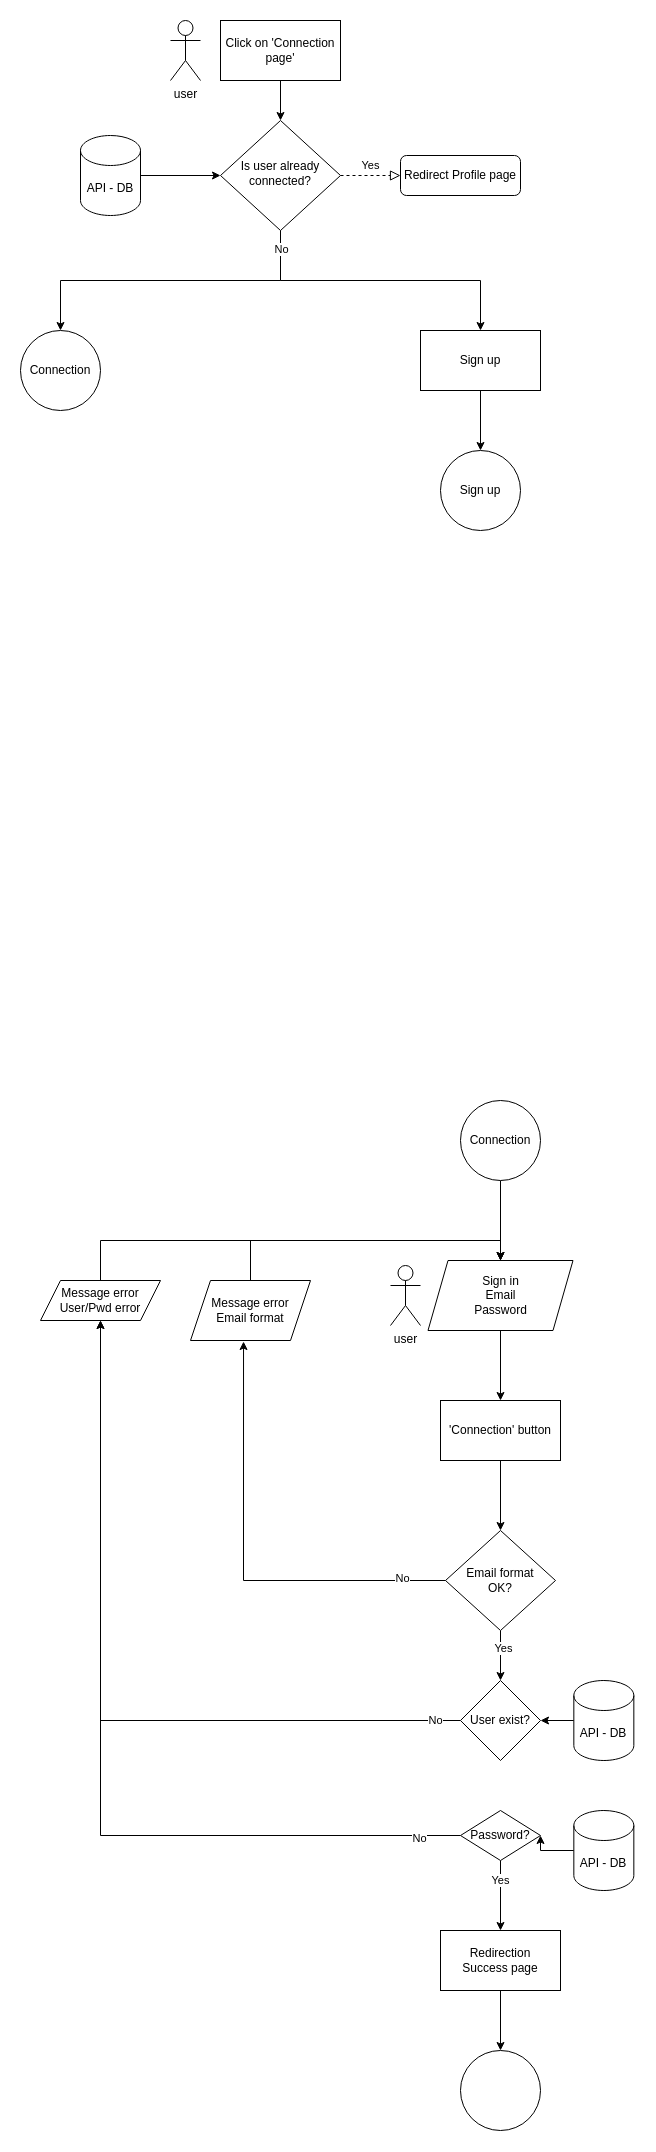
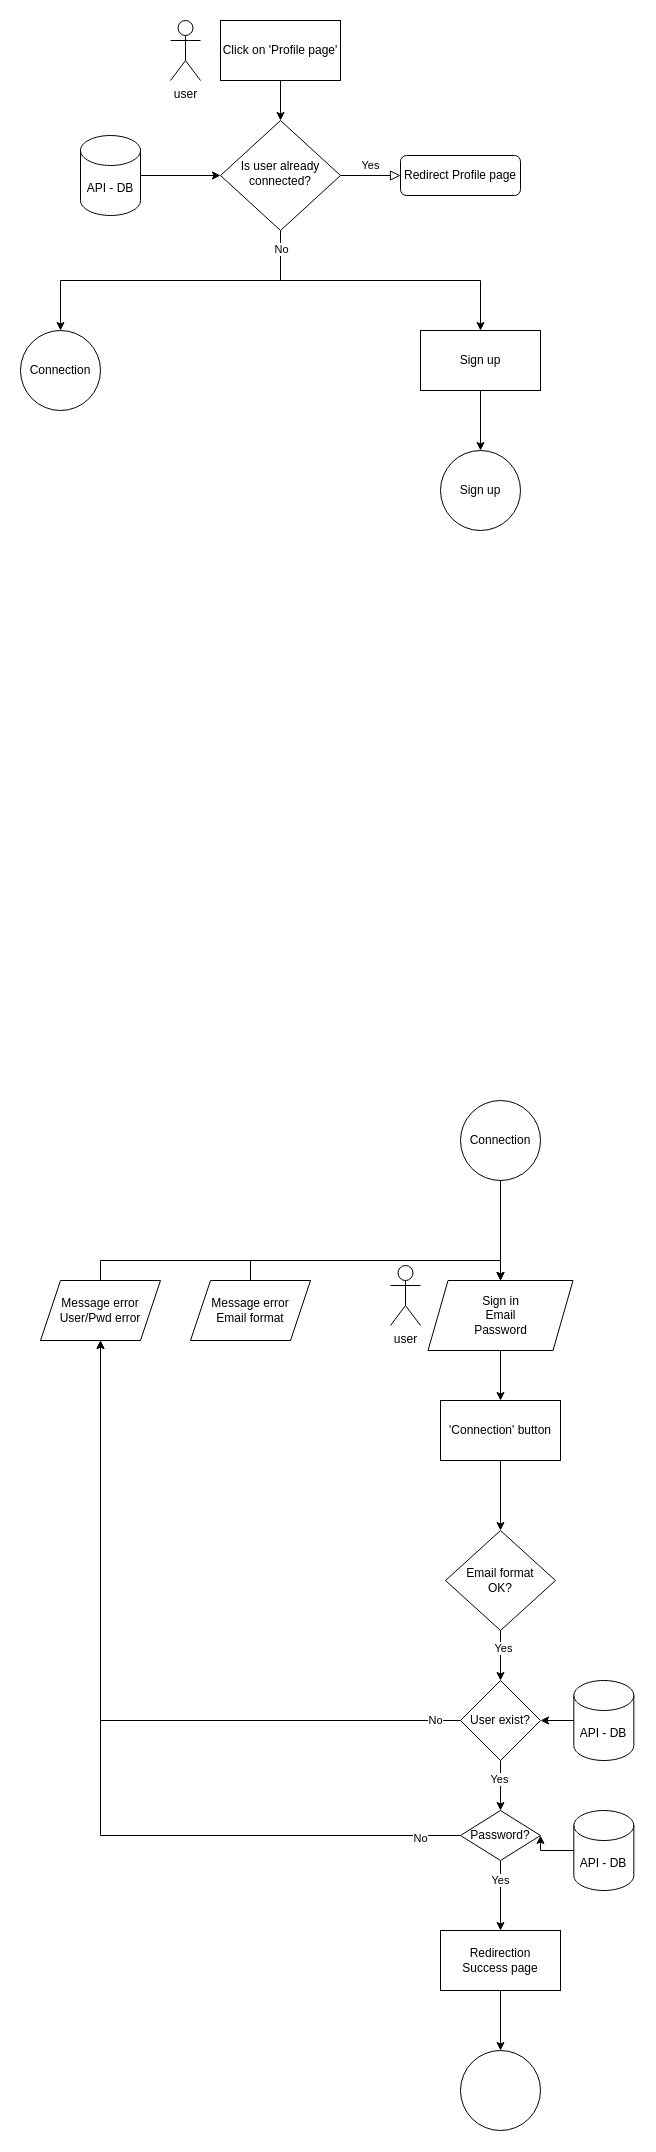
(281, 51) -> (281, 51)
(366, 176) -> (366, 176)
(501, 1296) -> (501, 1316)
(101, 1301) -> (101, 1311)
(244, 1565) -> none
none -> (501, 1782)
